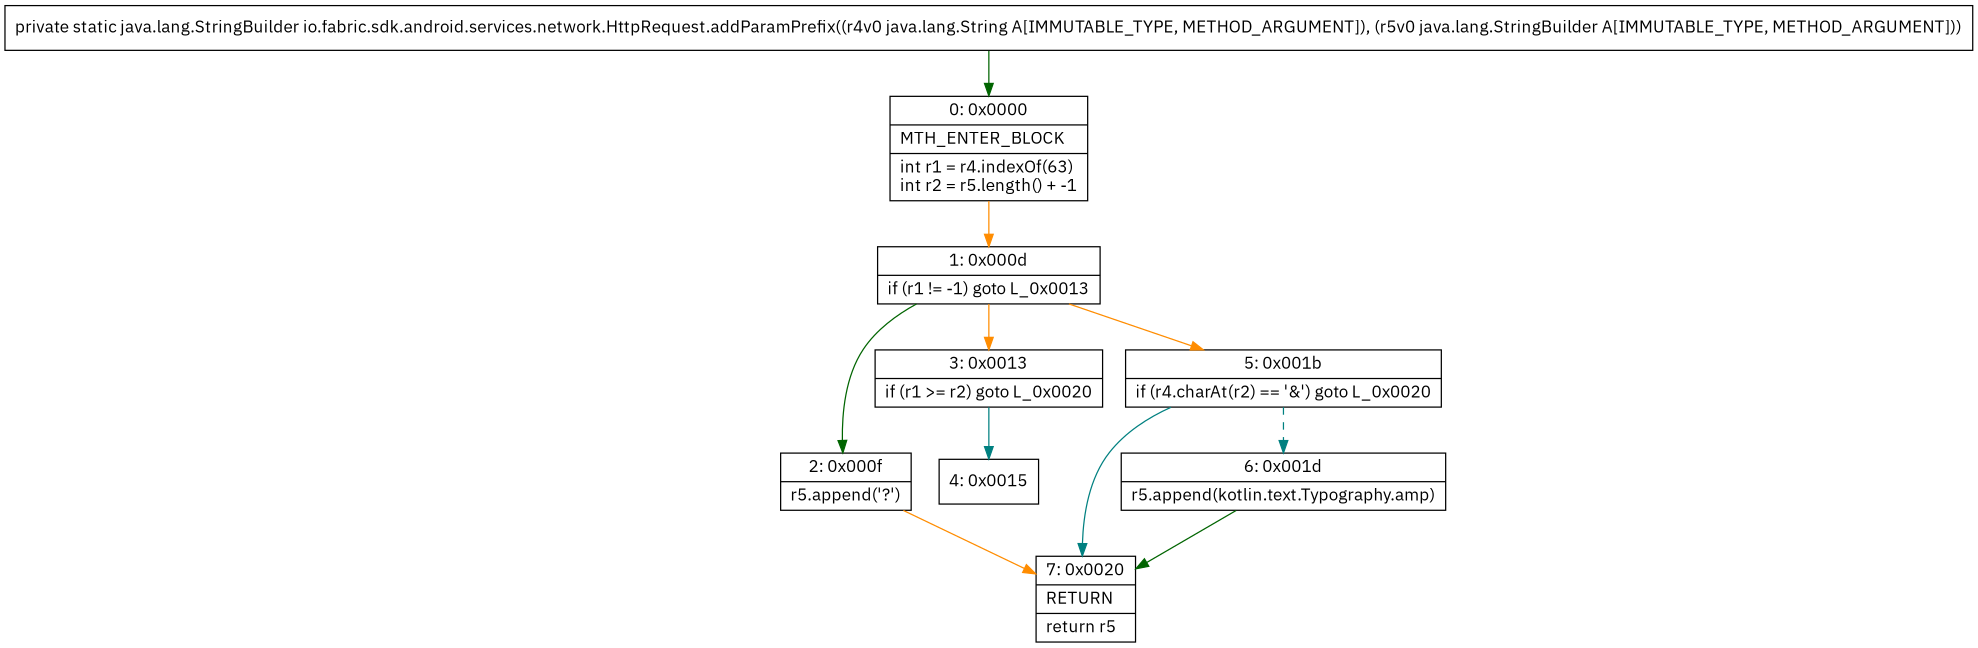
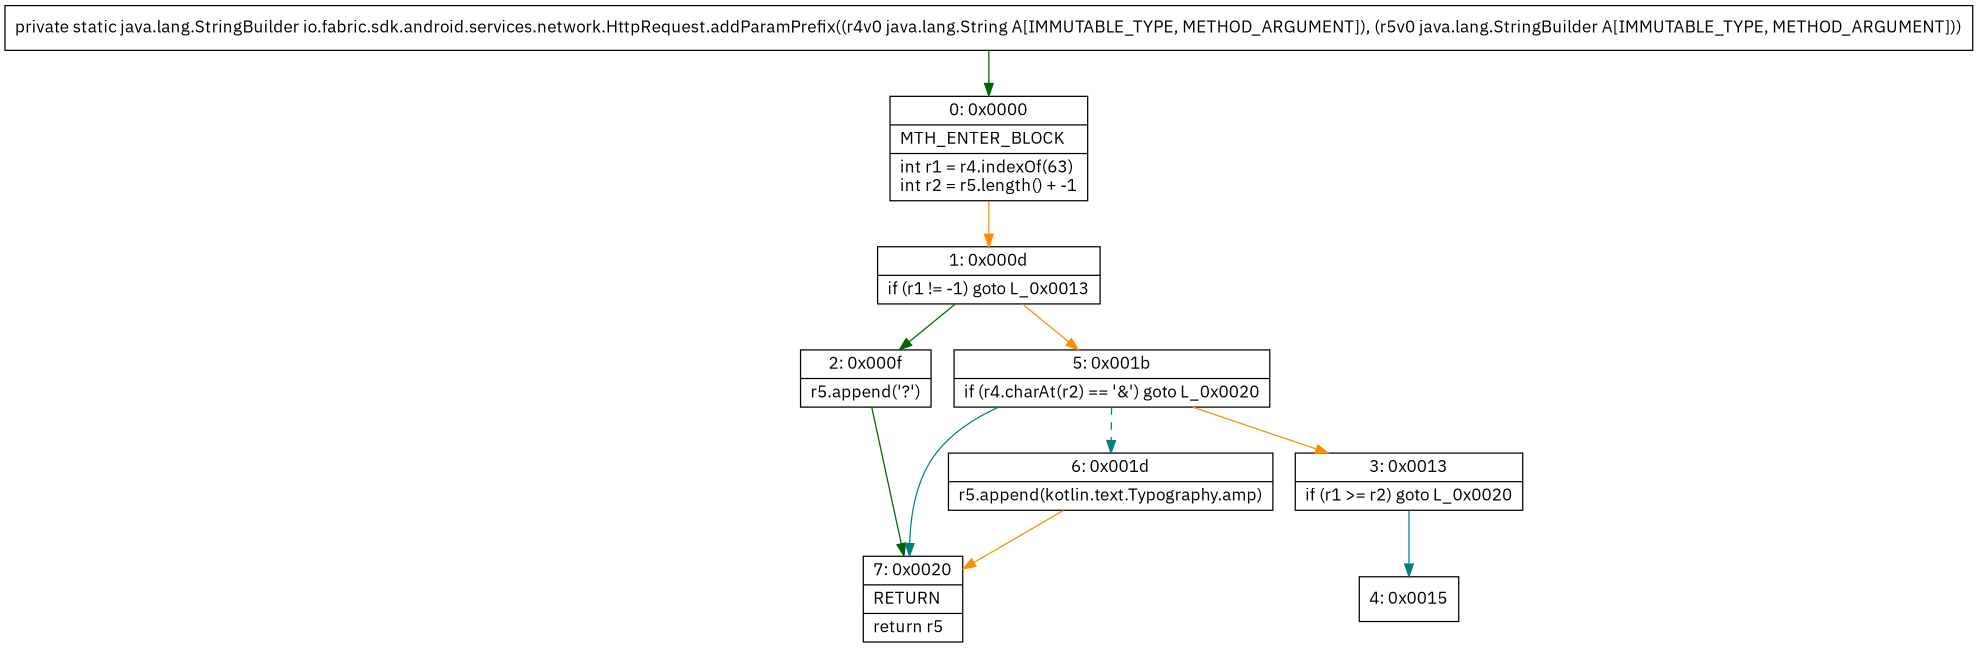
(989, 321) -> (1254, 428)
(1191, 536) -> (1019, 536)
(964, 539) -> (887, 476)
